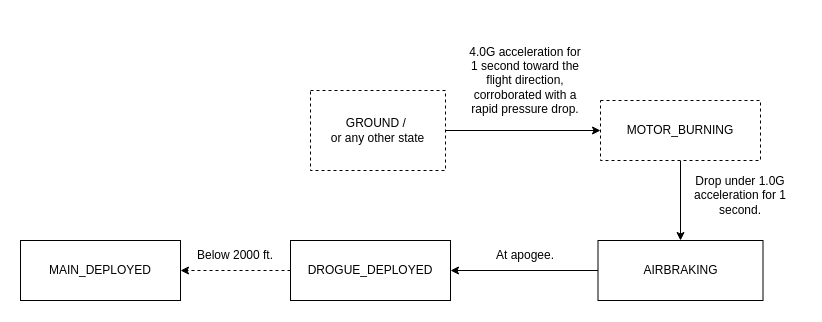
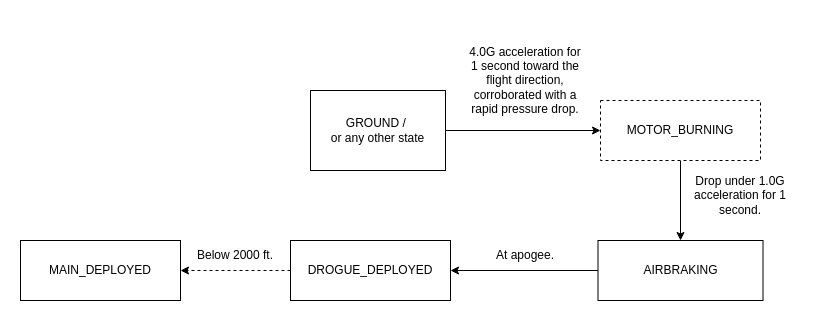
(378, 131) -> (378, 131)
